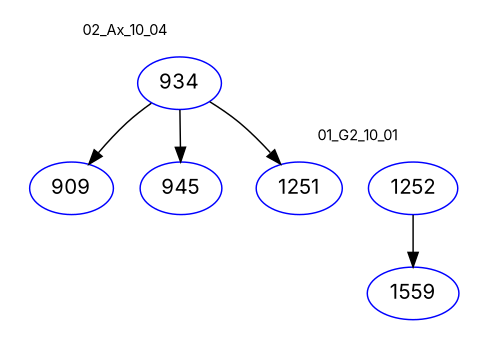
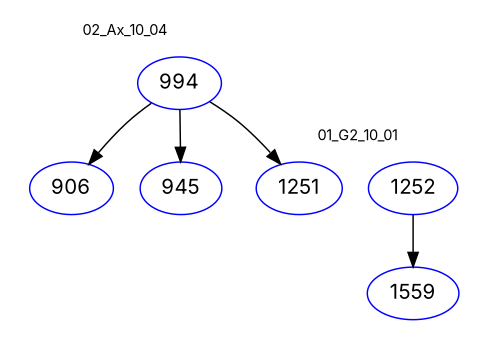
(180, 83) -> (180, 83)
(72, 188) -> (72, 188)
